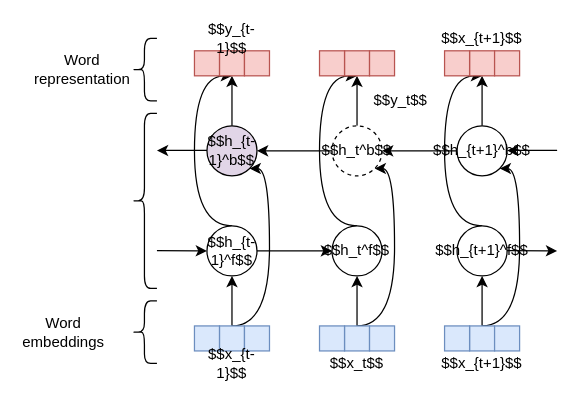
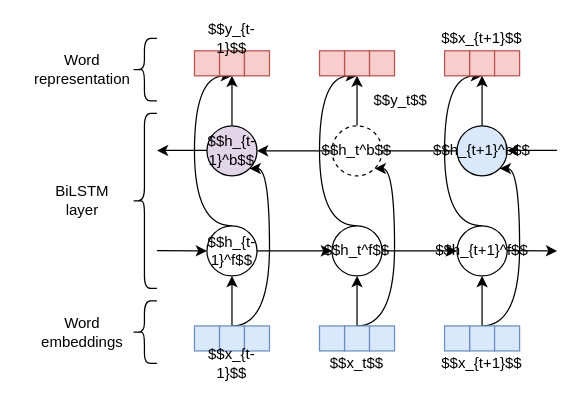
(392, 151) -> (388, 151)
(482, 151) -> (482, 151)
none -> (82, 201)
none -> (415, 251)
(63, 332) -> (82, 332)
